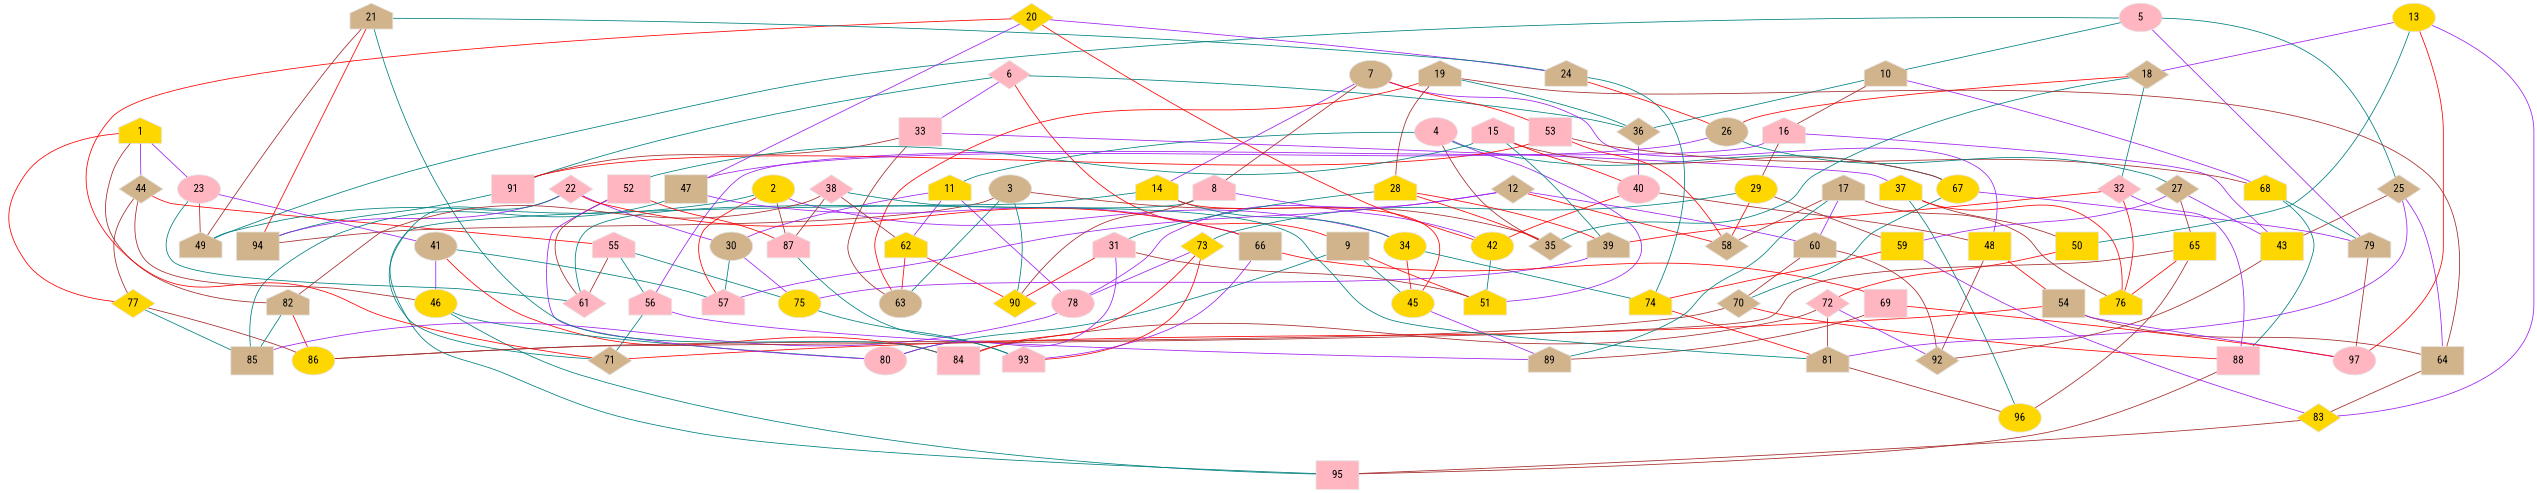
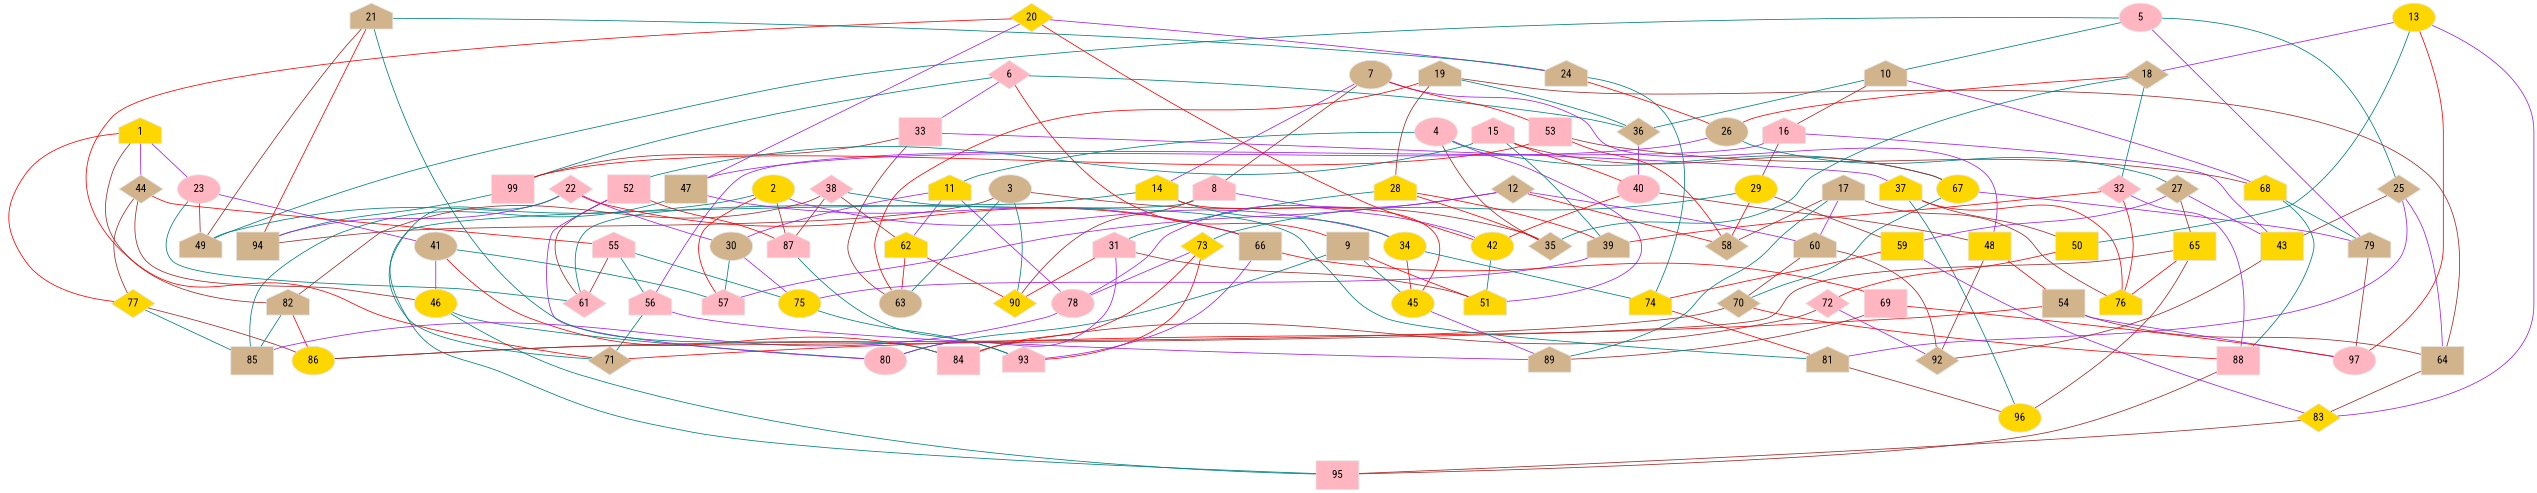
(513, 189) -> (513, 189)
(1828, 332) -> none
